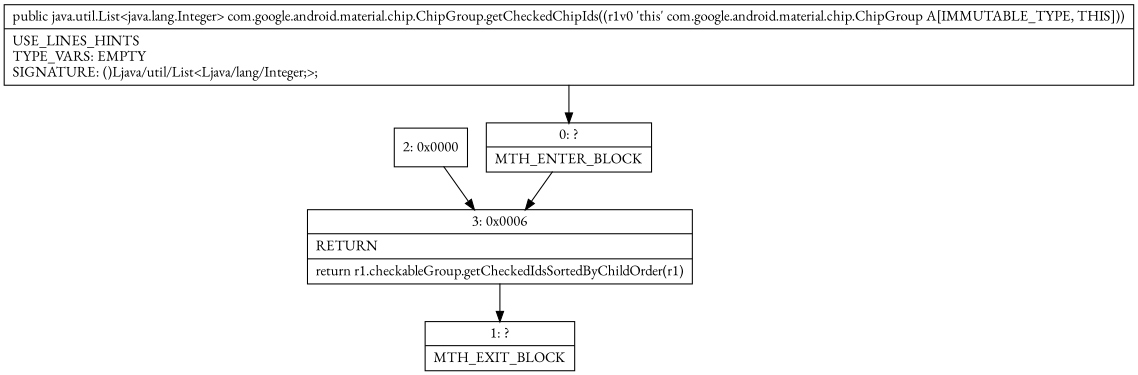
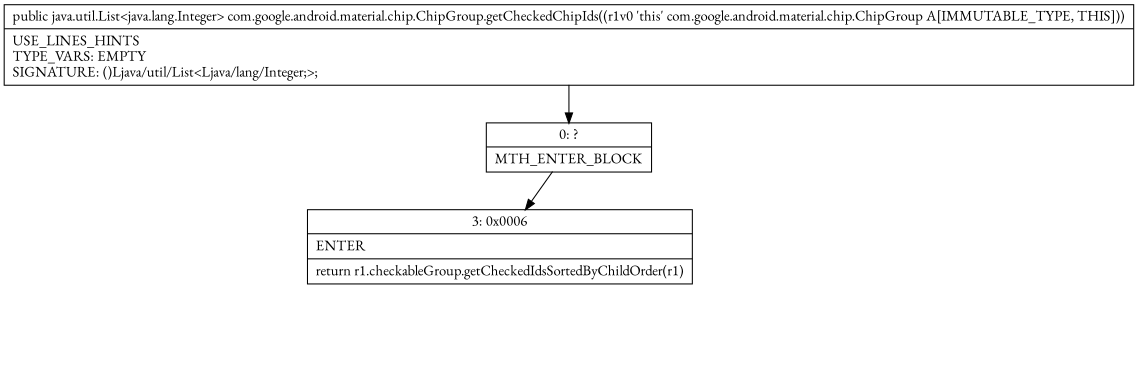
(431, 147) -> none
(347, 246) -> (341, 246)
(500, 346) -> none
